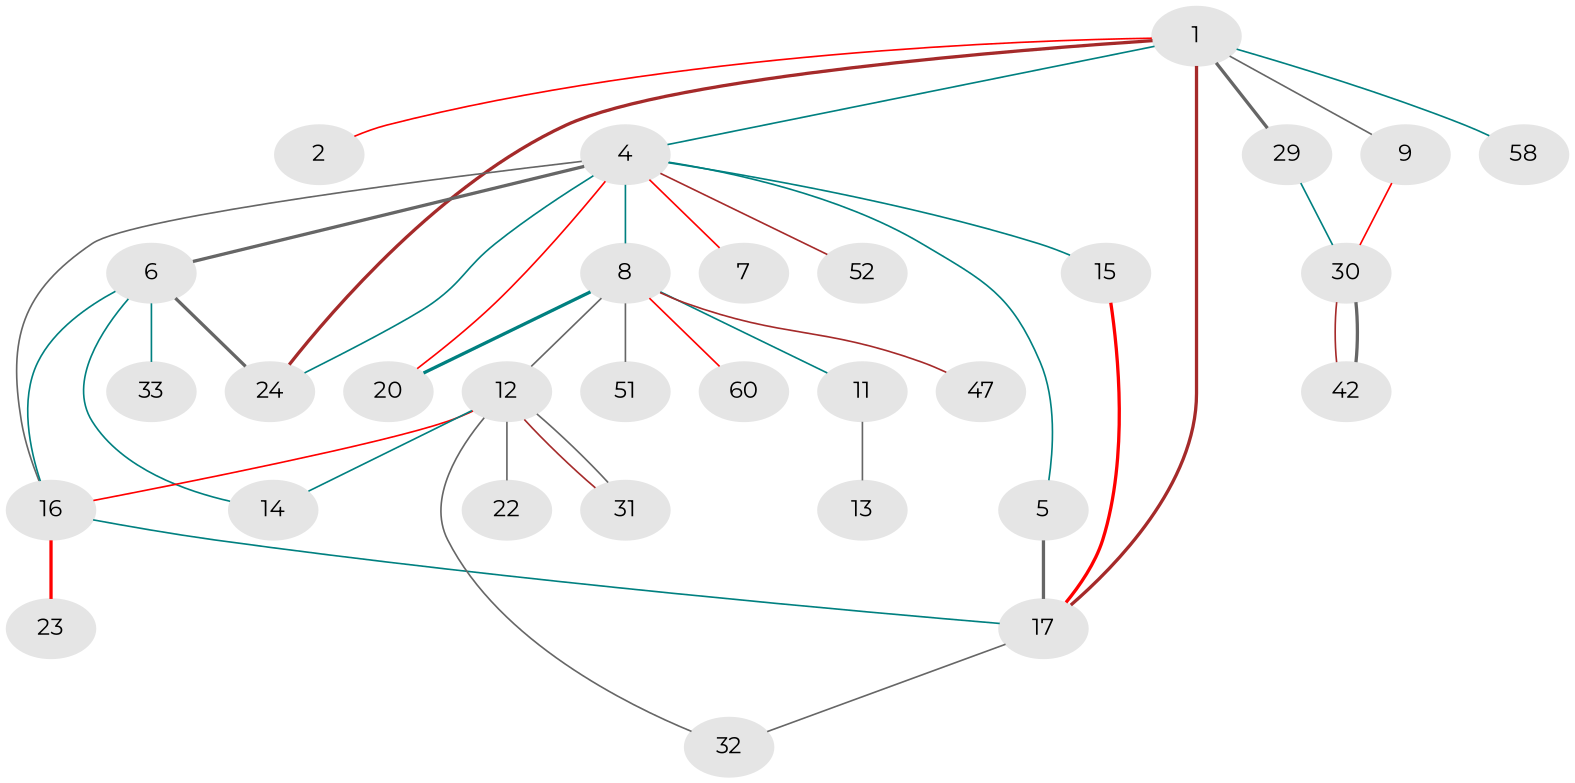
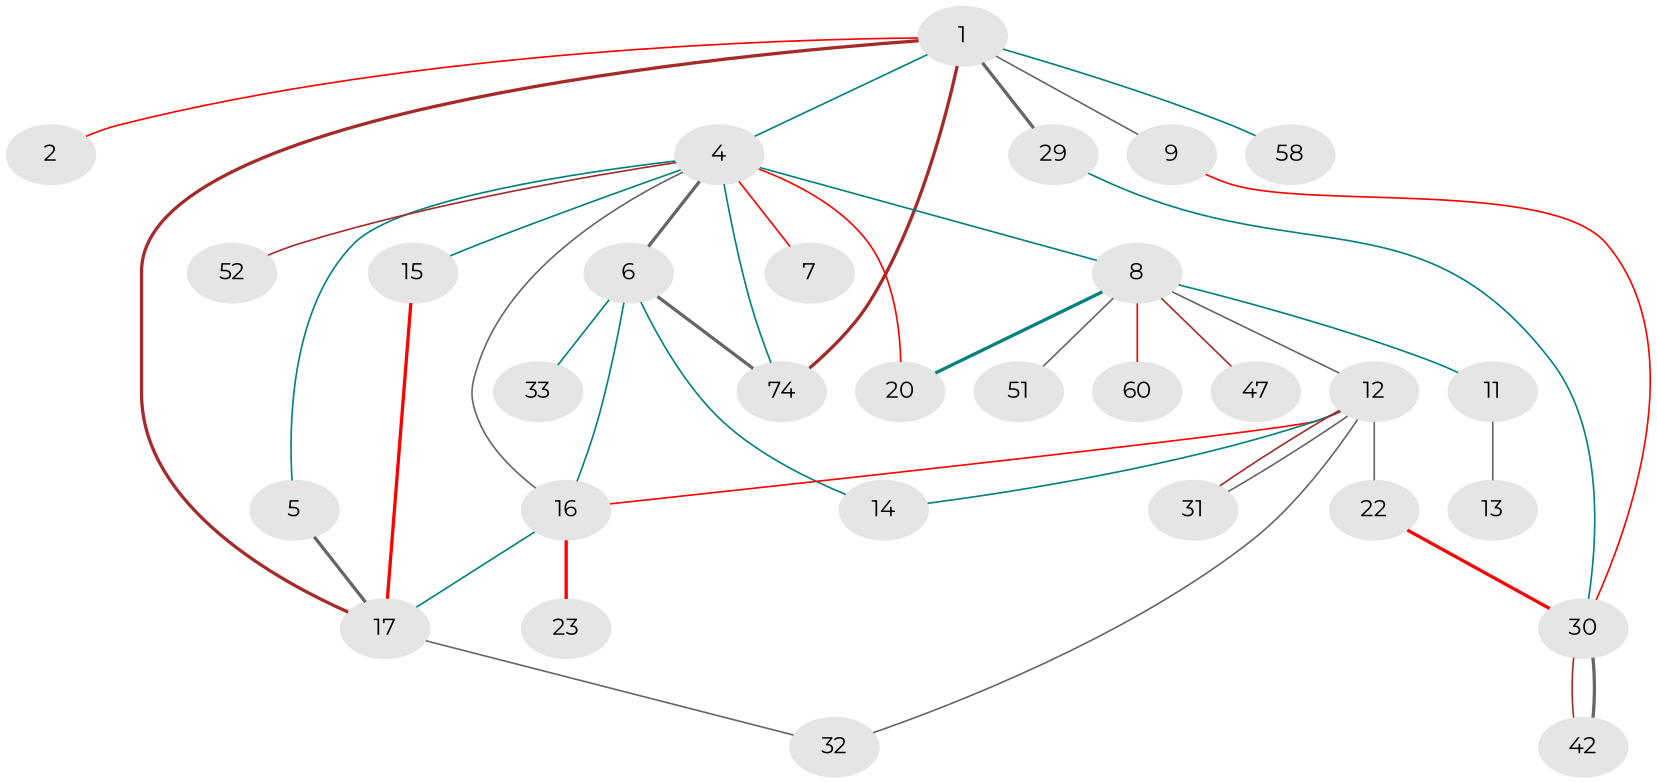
(270, 392) -> (782, 392)
none -> (1479, 569)
